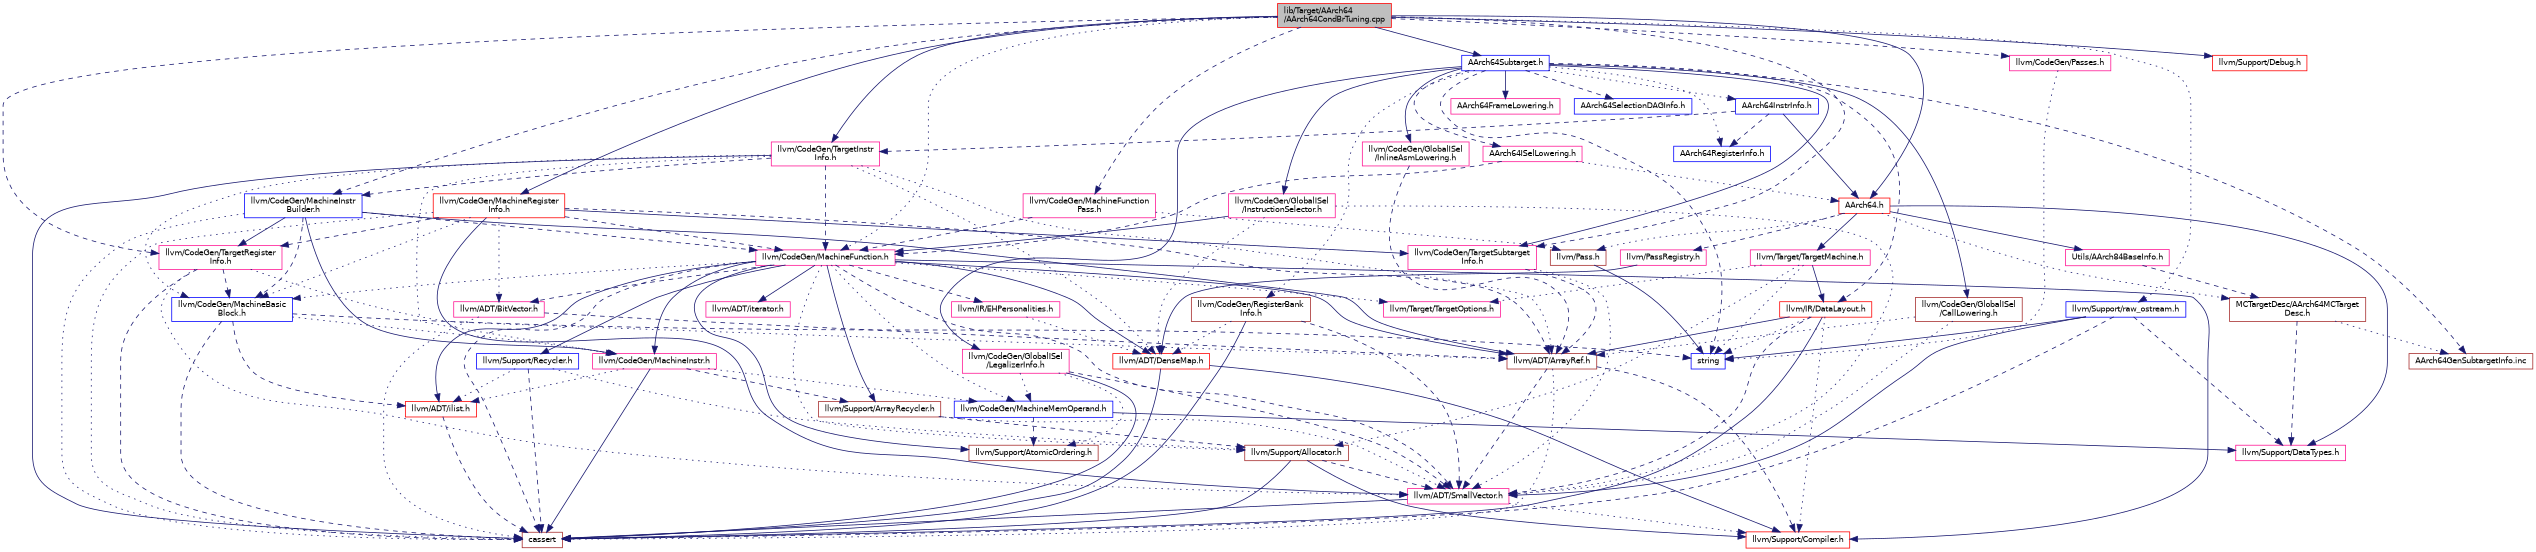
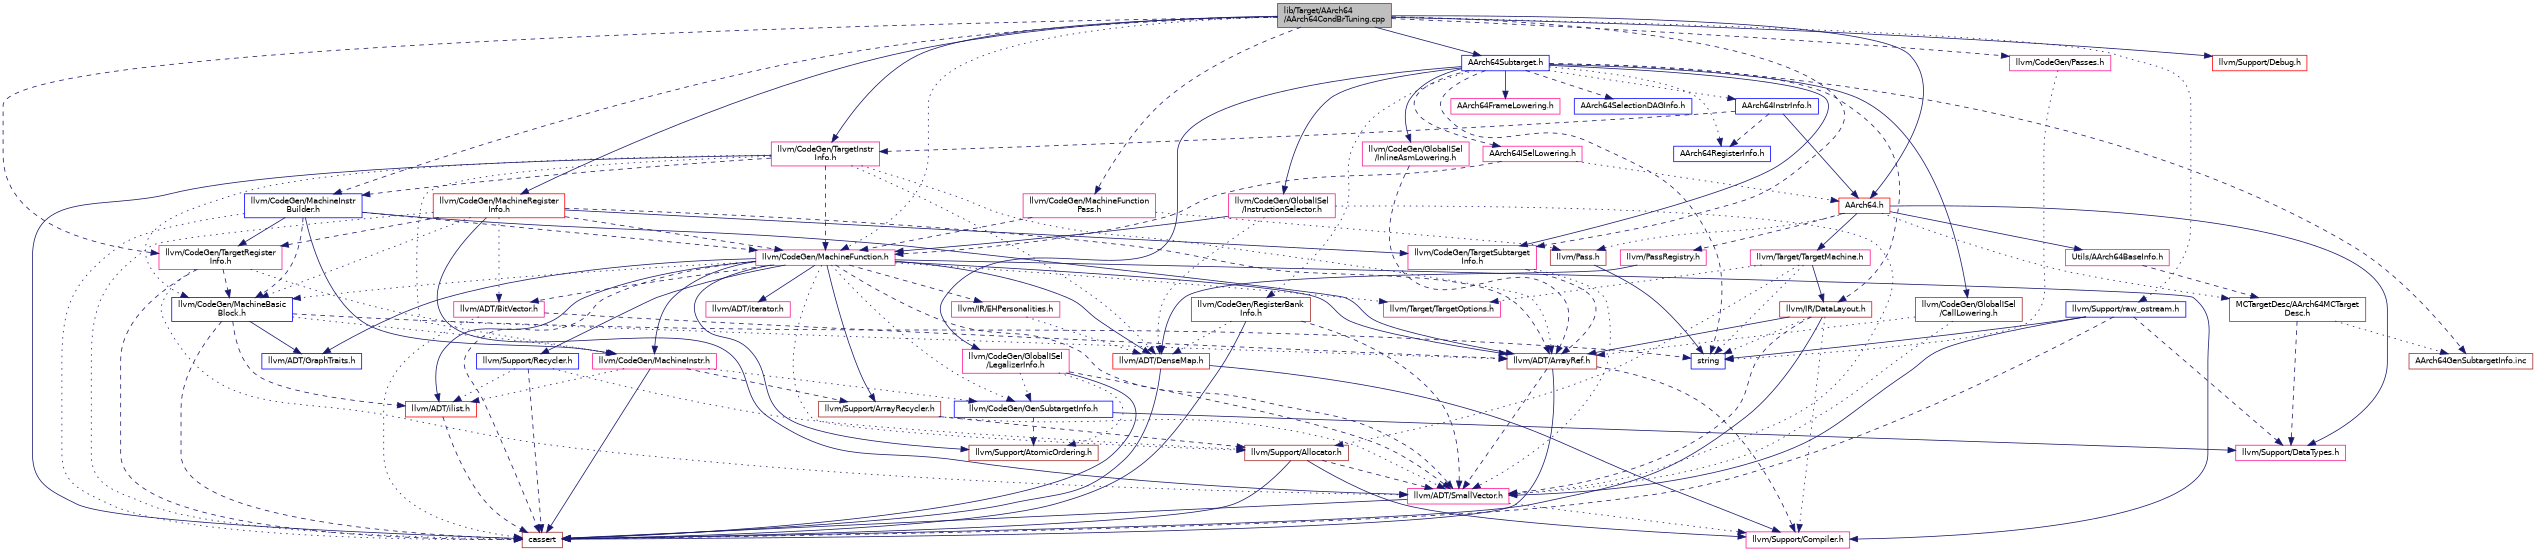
(2117, 258) -> (2117, 258)
none -> (312, 361)
(1034, 409) -> (1034, 409)
(1117, 532) -> (1117, 532)
(1798, 540) -> (1798, 540)
